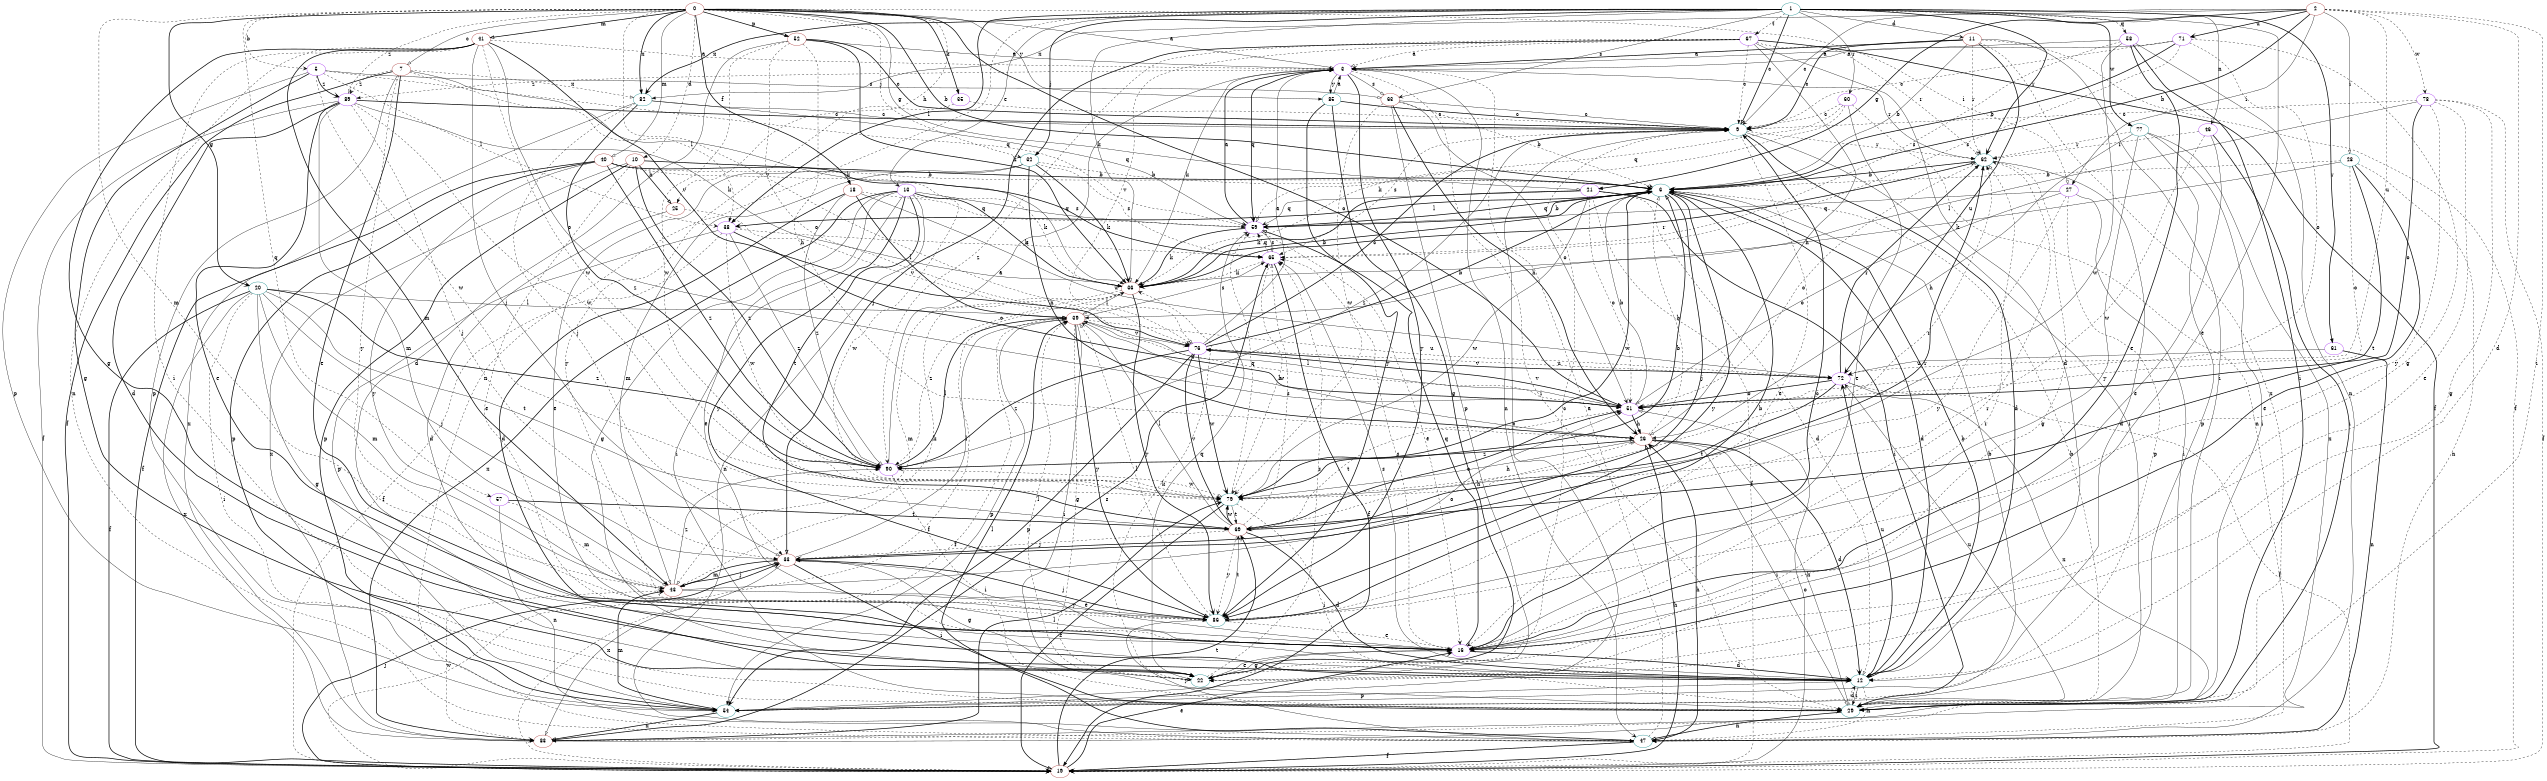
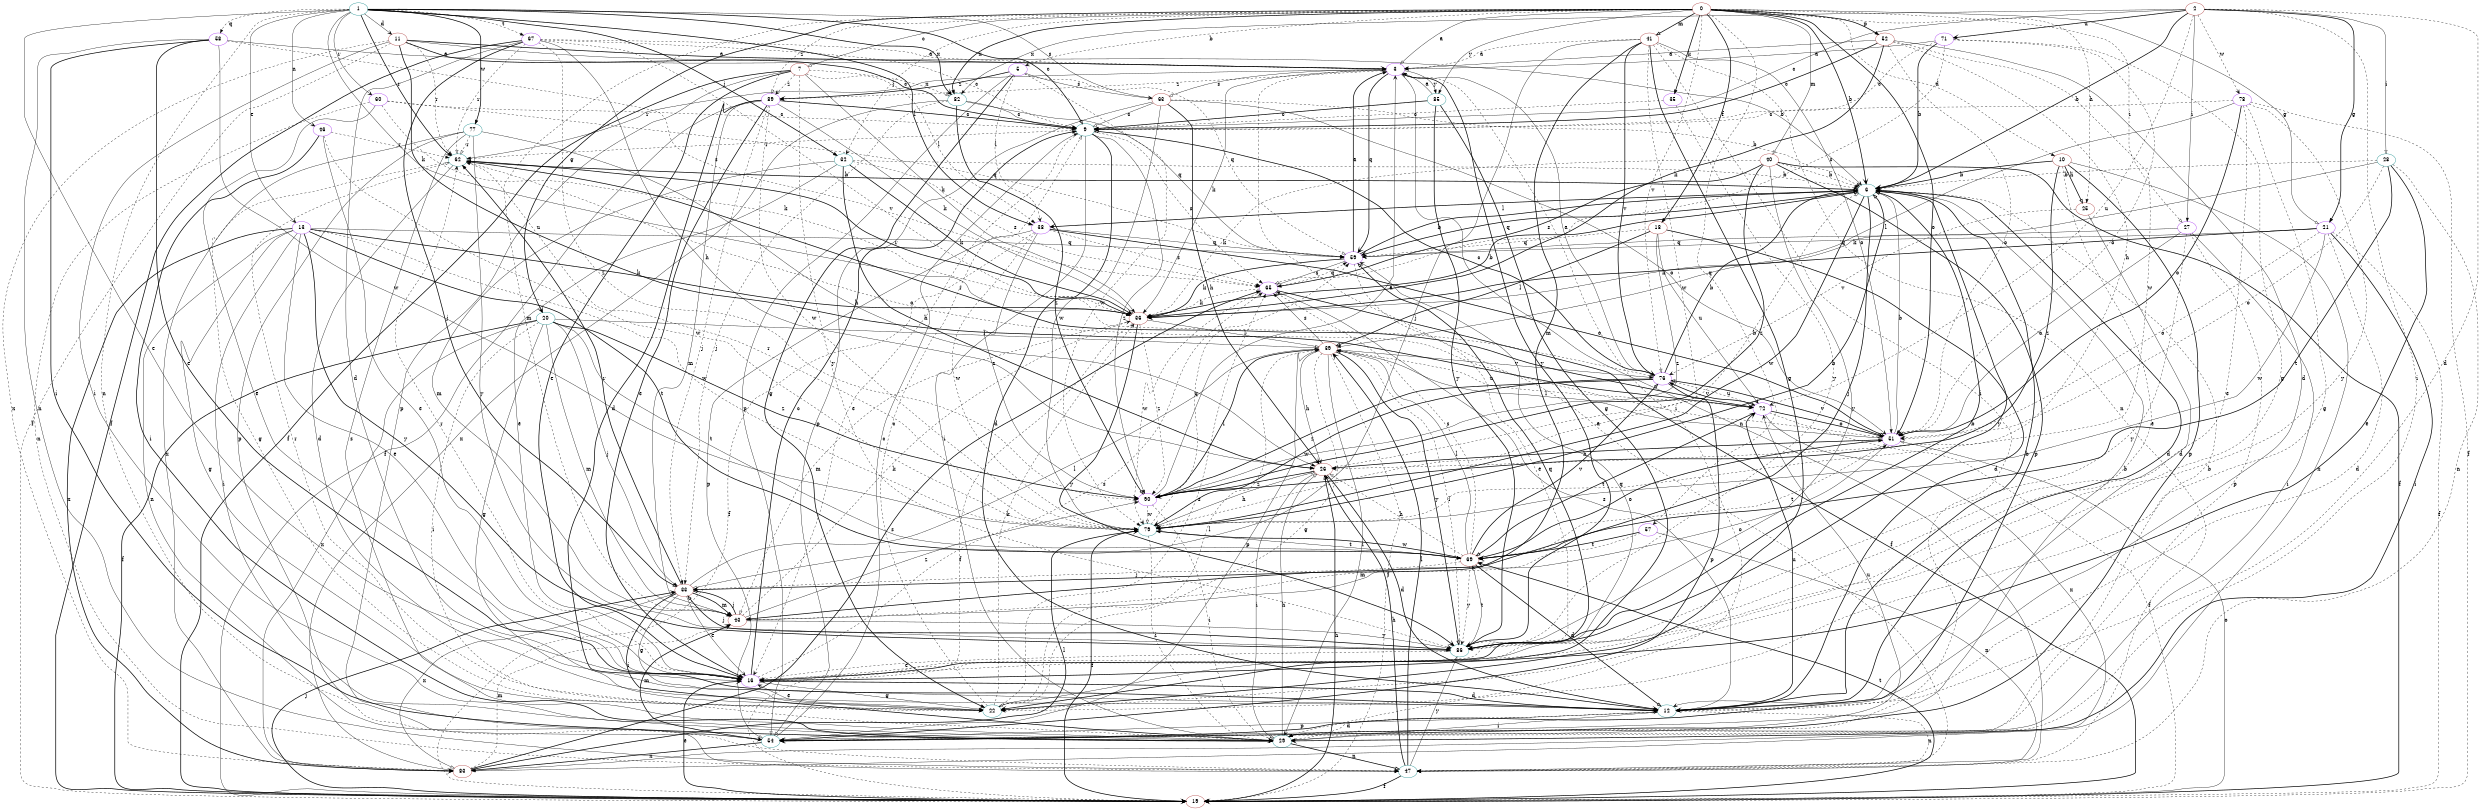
none -> (1188, 243)
(1348, 304) -> (1068, 302)
(2334, 349) -> none
(2262, 424) -> (352, 439)
(449, 666) -> (500, 696)
